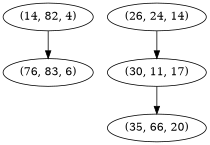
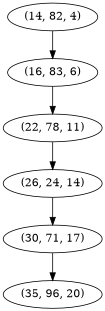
(48, 72) -> (53, 72)
(157, 72) -> (53, 239)
none -> (53, 128)
(157, 128) -> (53, 294)
